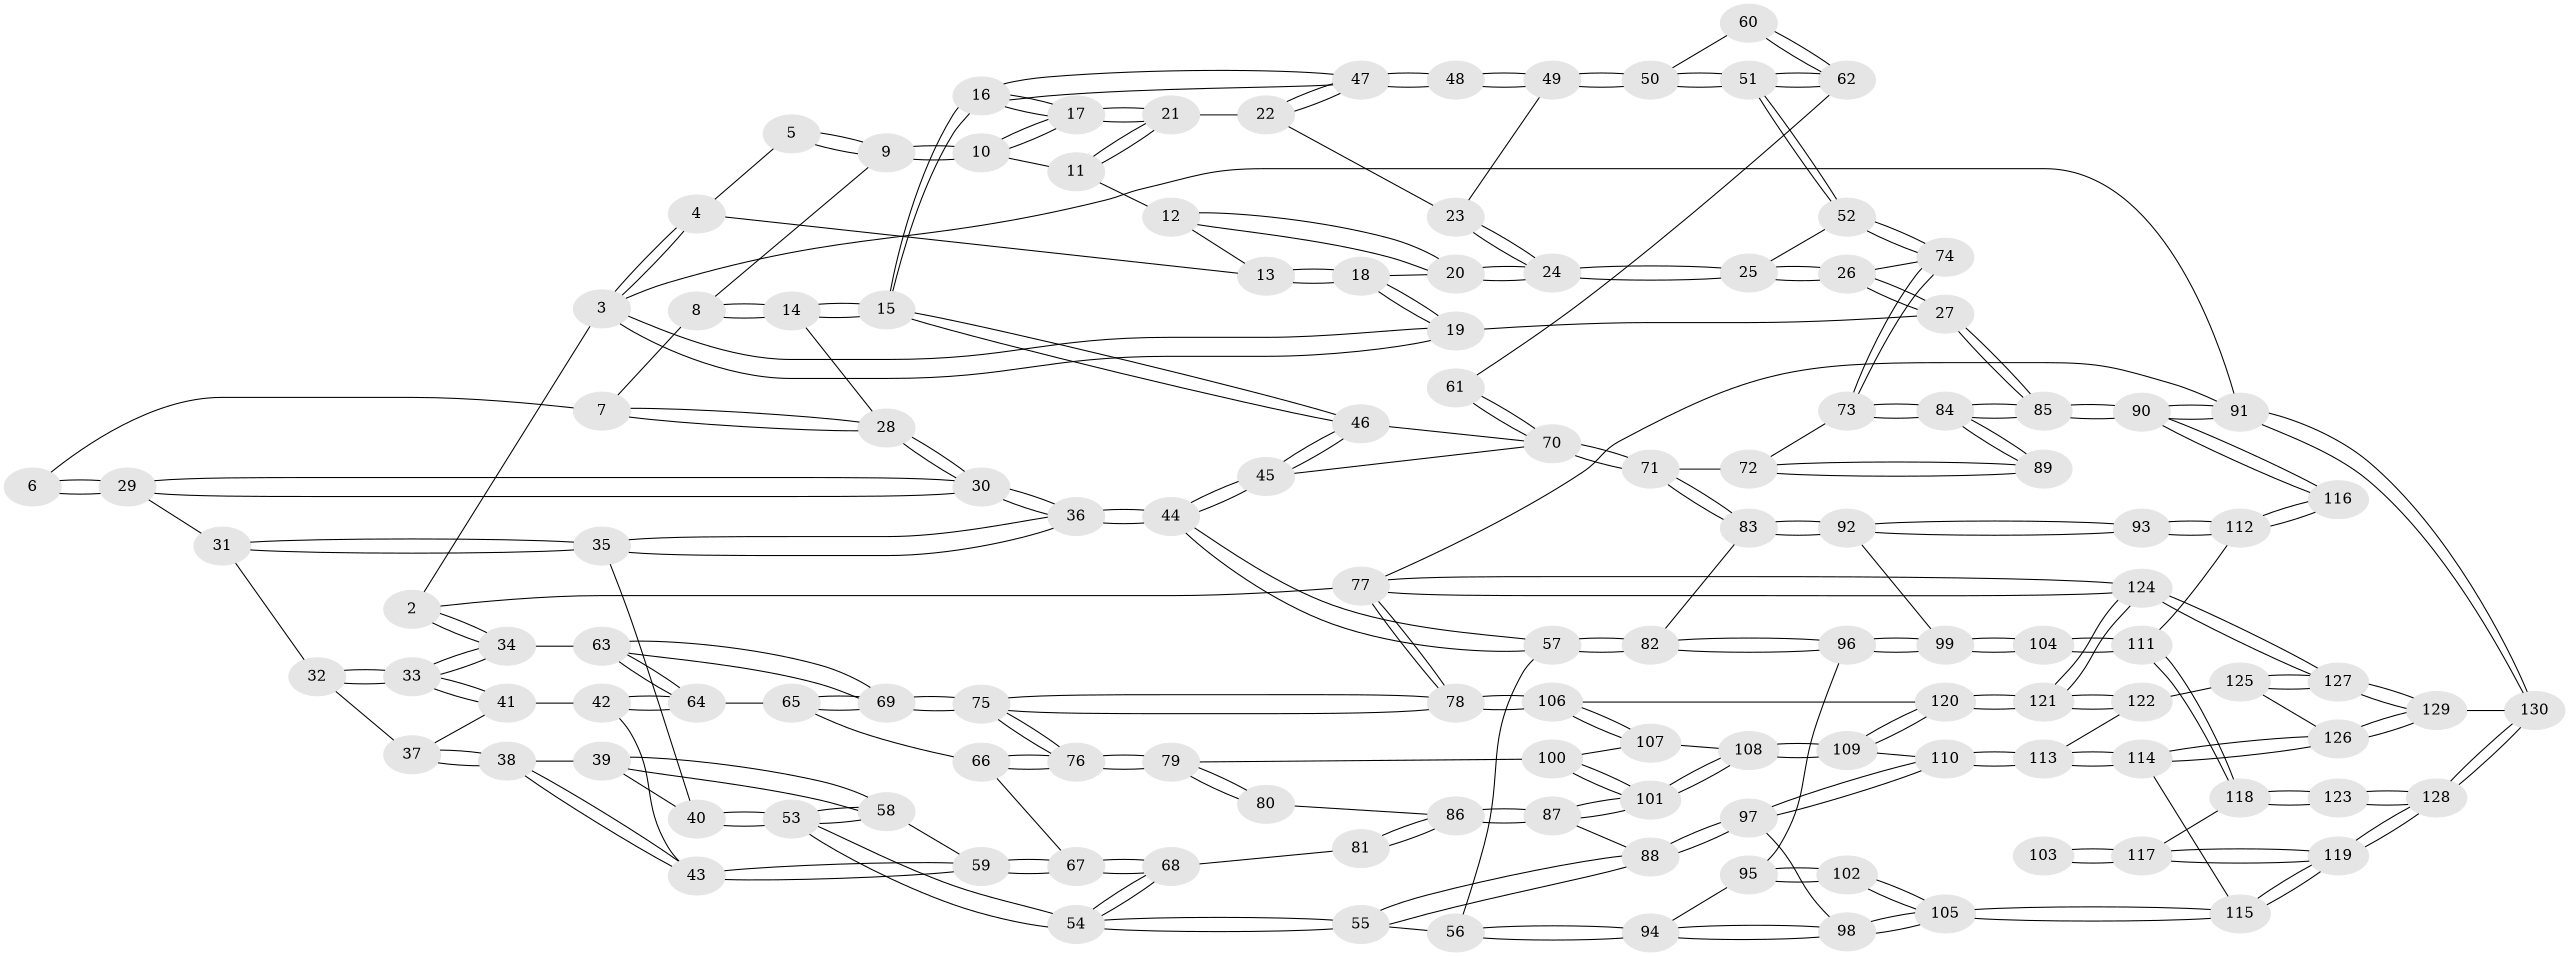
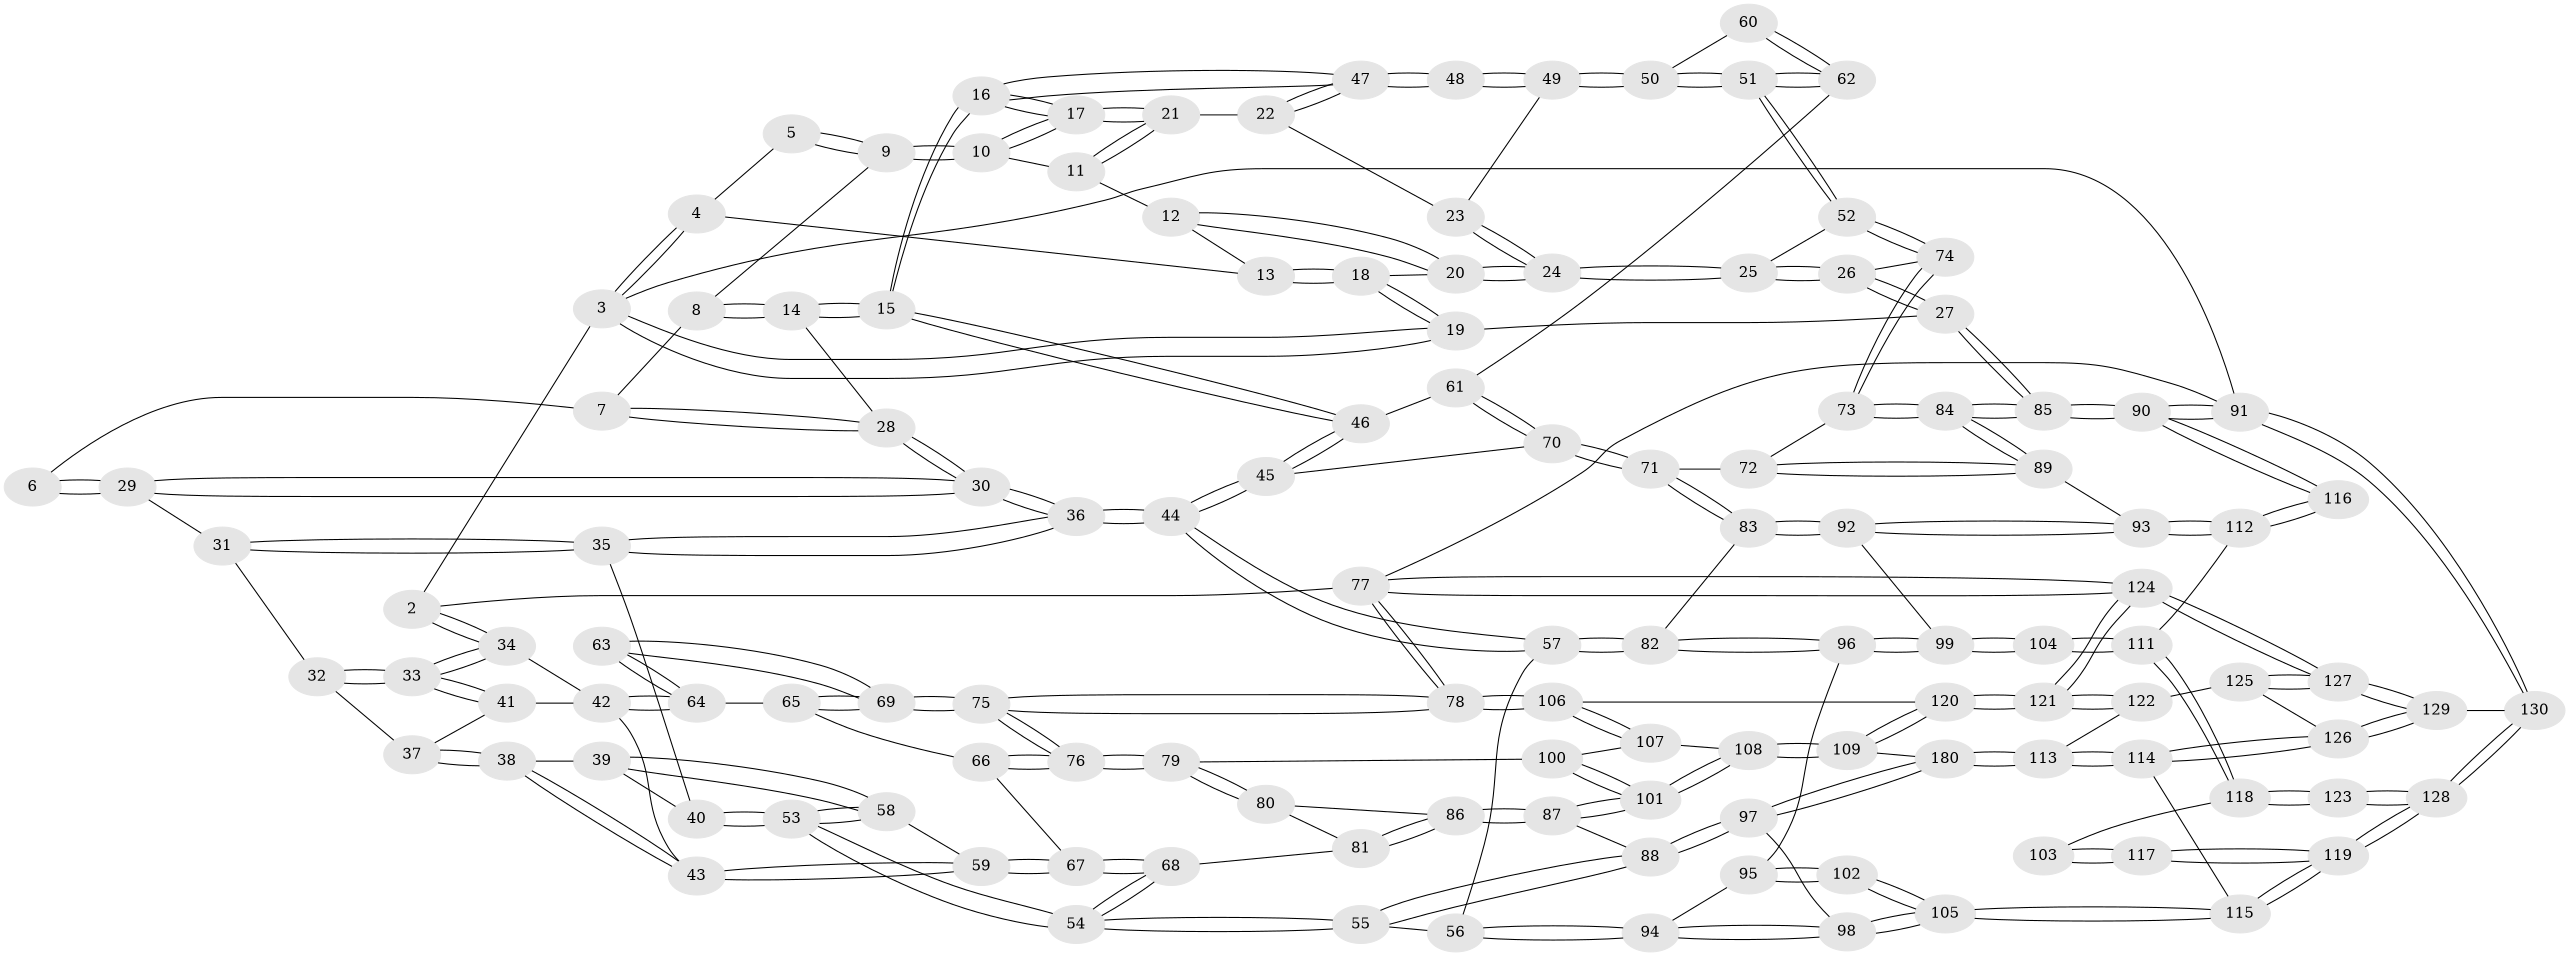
(1456, 434) -> (1408, 406)
none -> (2093, 499)
(555, 646) -> (555, 675)
(1945, 759) -> (1945, 759)
none -> (1313, 826)
(2192, 826) -> (2138, 820)
